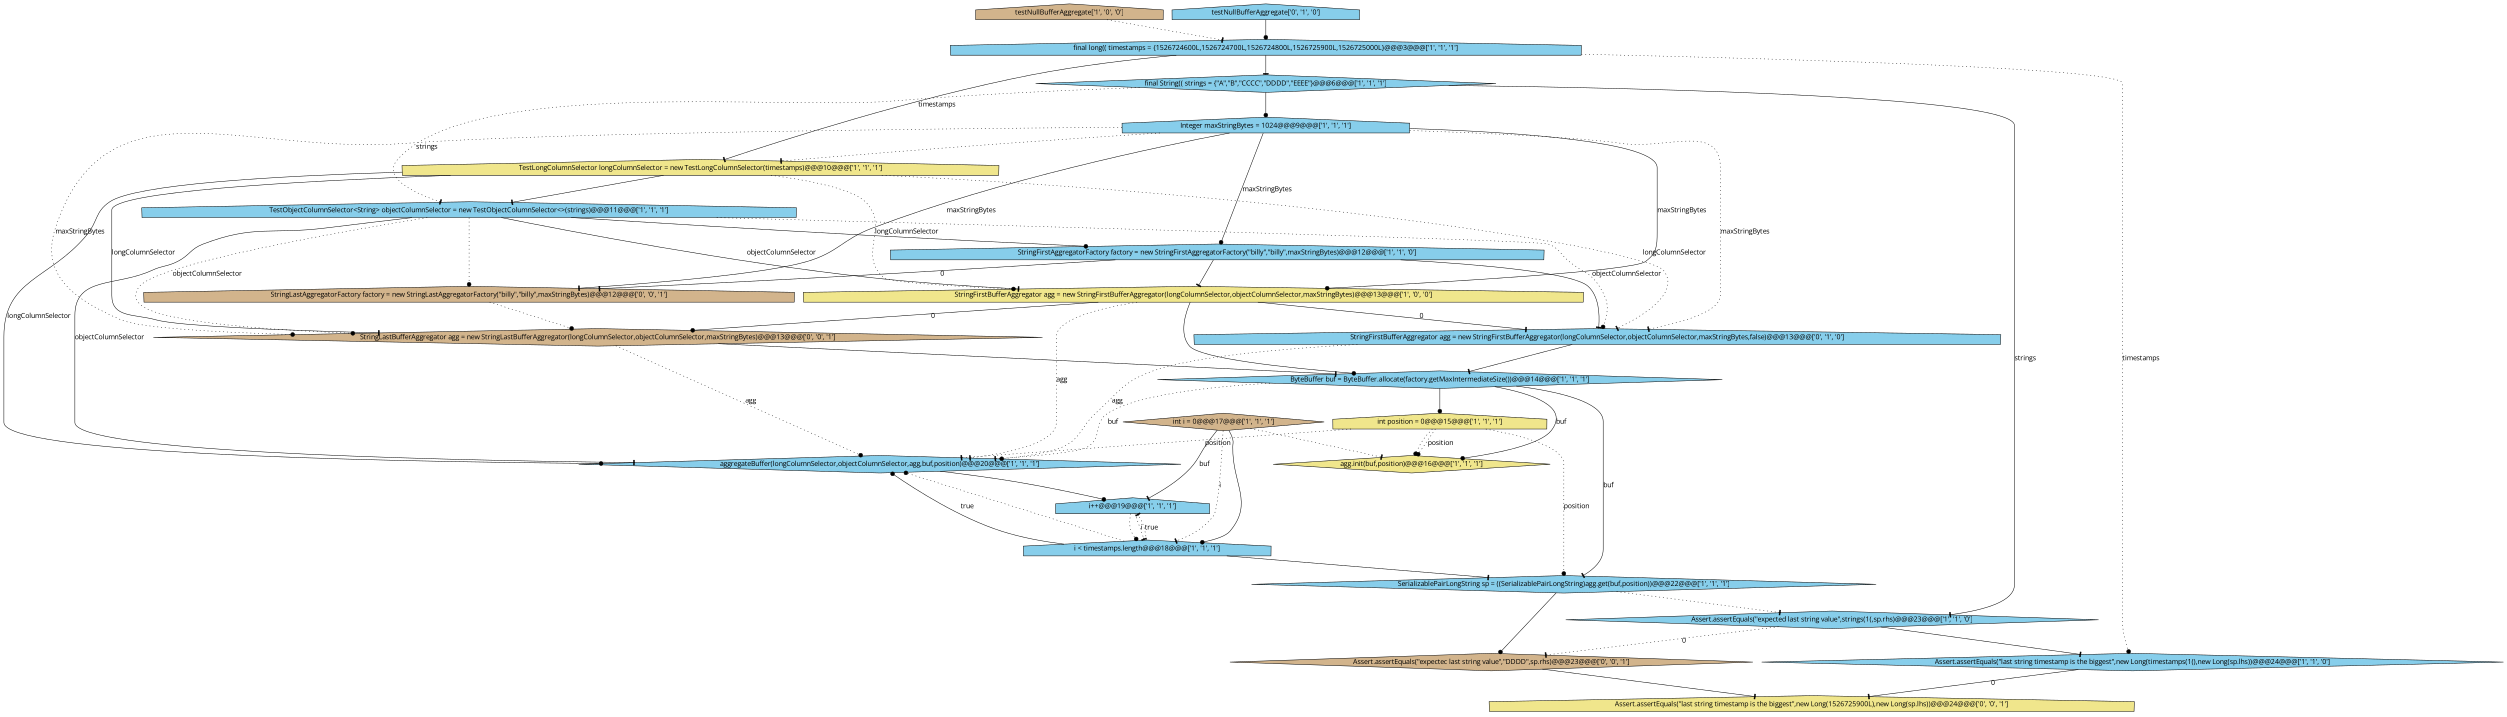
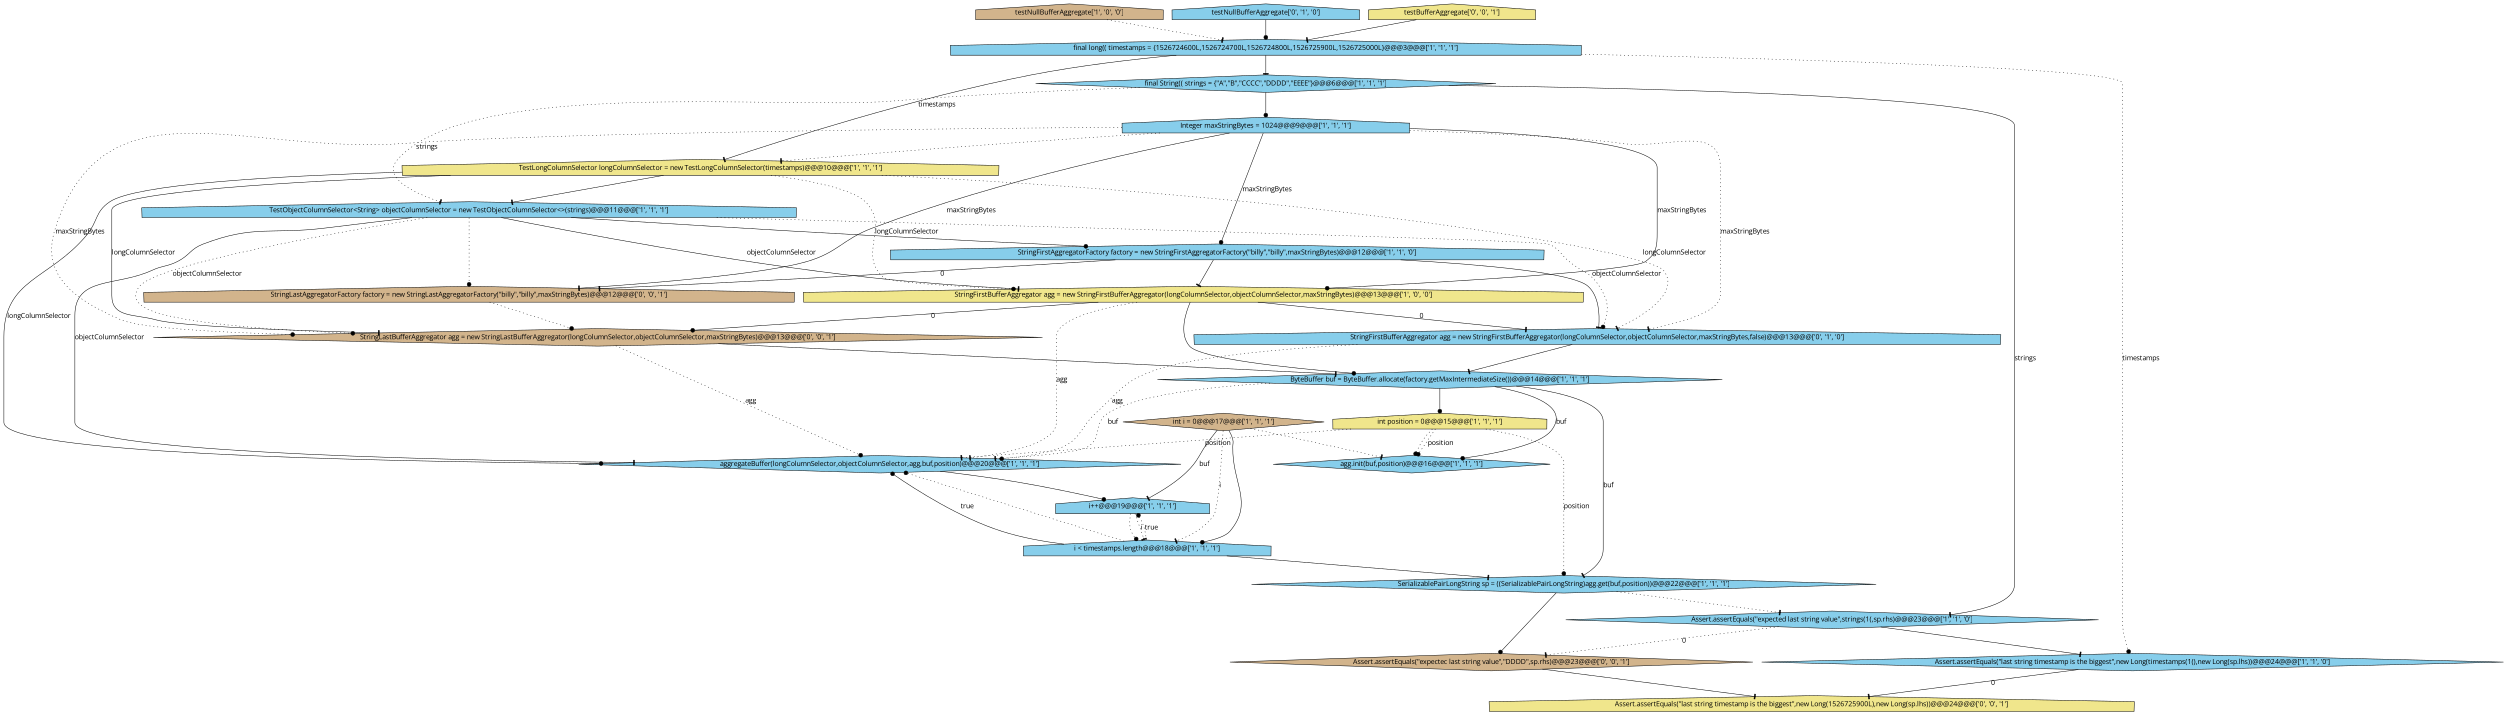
none -> (1452, 13)
(1412, 464) -> (1412, 464)
(1144, 528) -> (1144, 528)
